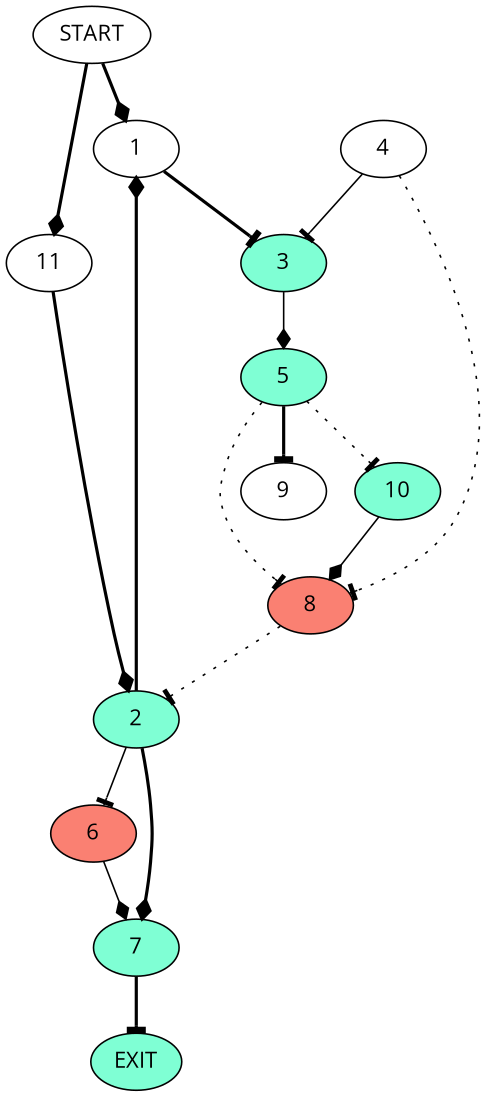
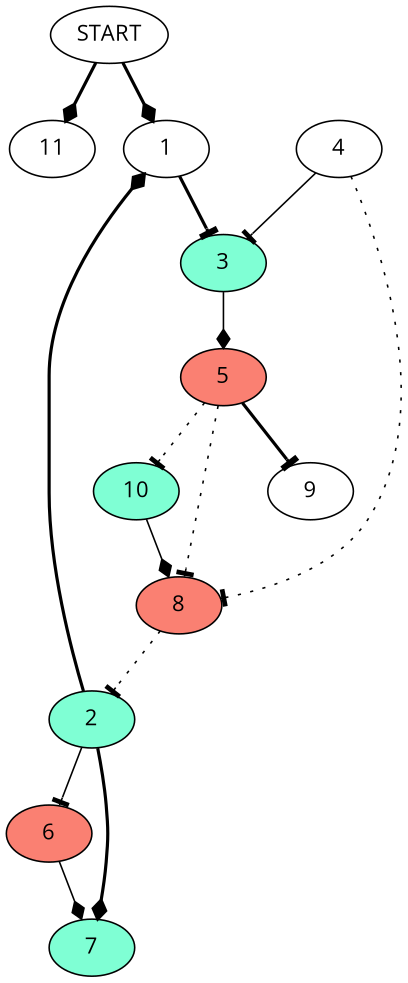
(284, 377) -> (223, 377)
(84, 483) -> none
(136, 1062) -> none
